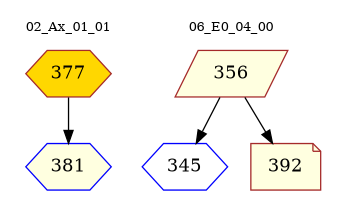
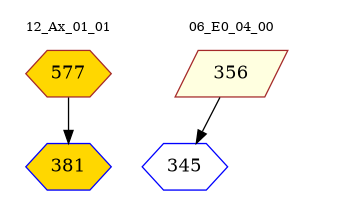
(69, 28) -> (69, 28)
(69, 74) -> (69, 74)
(69, 167) -> (69, 167)
(286, 167) -> none
